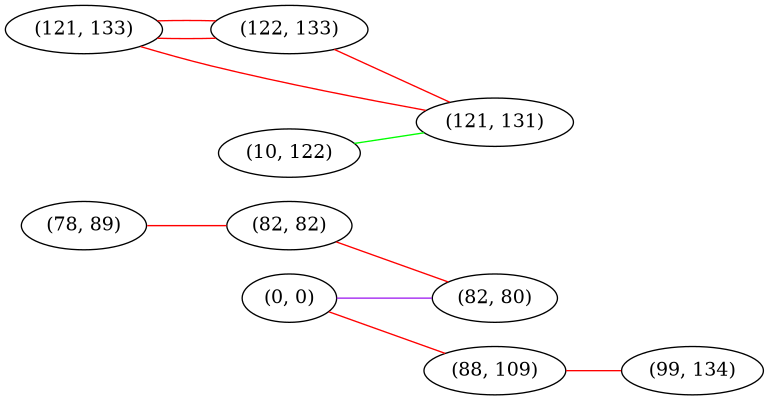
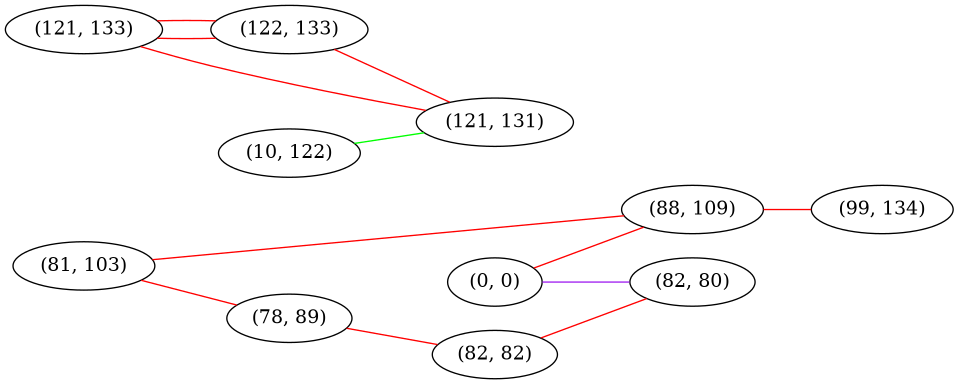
none -> (84, 266)
